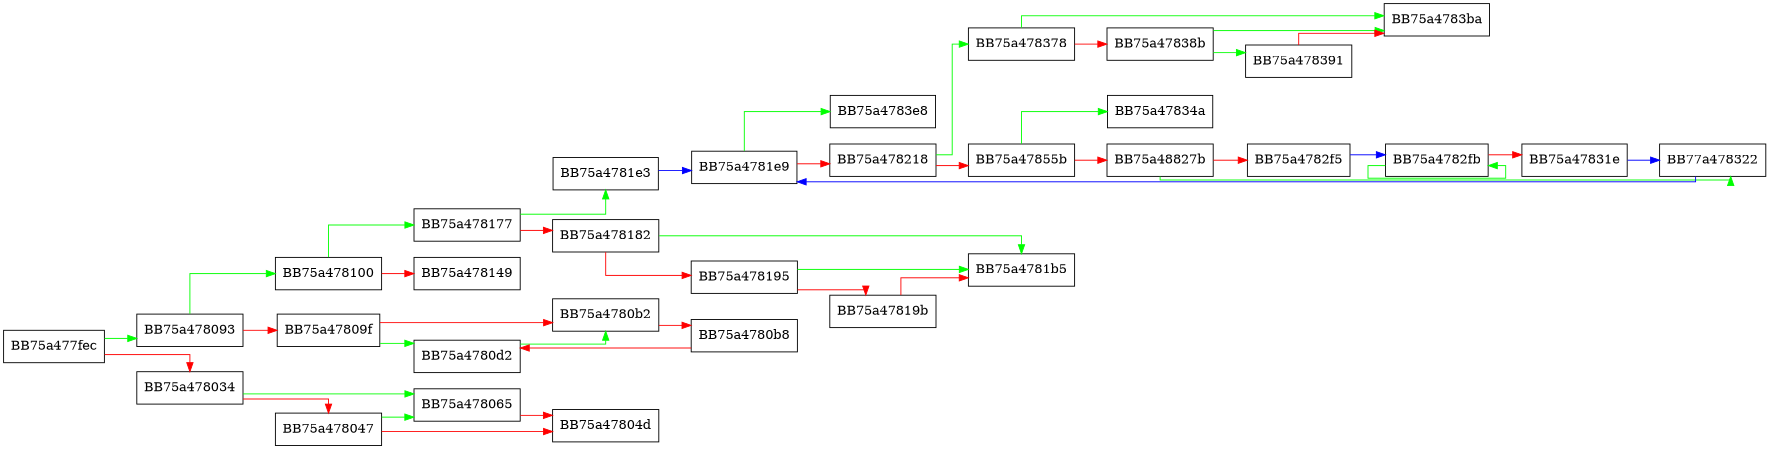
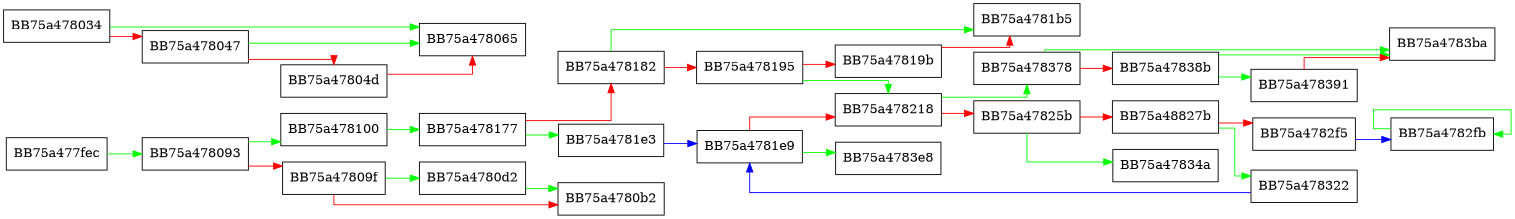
(1021, 160) -> (1027, 117)
(1575, 160) -> none
(1713, 160) -> (1304, 186)
(878, 269) -> (848, 81)
(467, 274) -> none
(744, 336) -> none
(151, 355) -> none
(532, 415) -> (434, 74)
